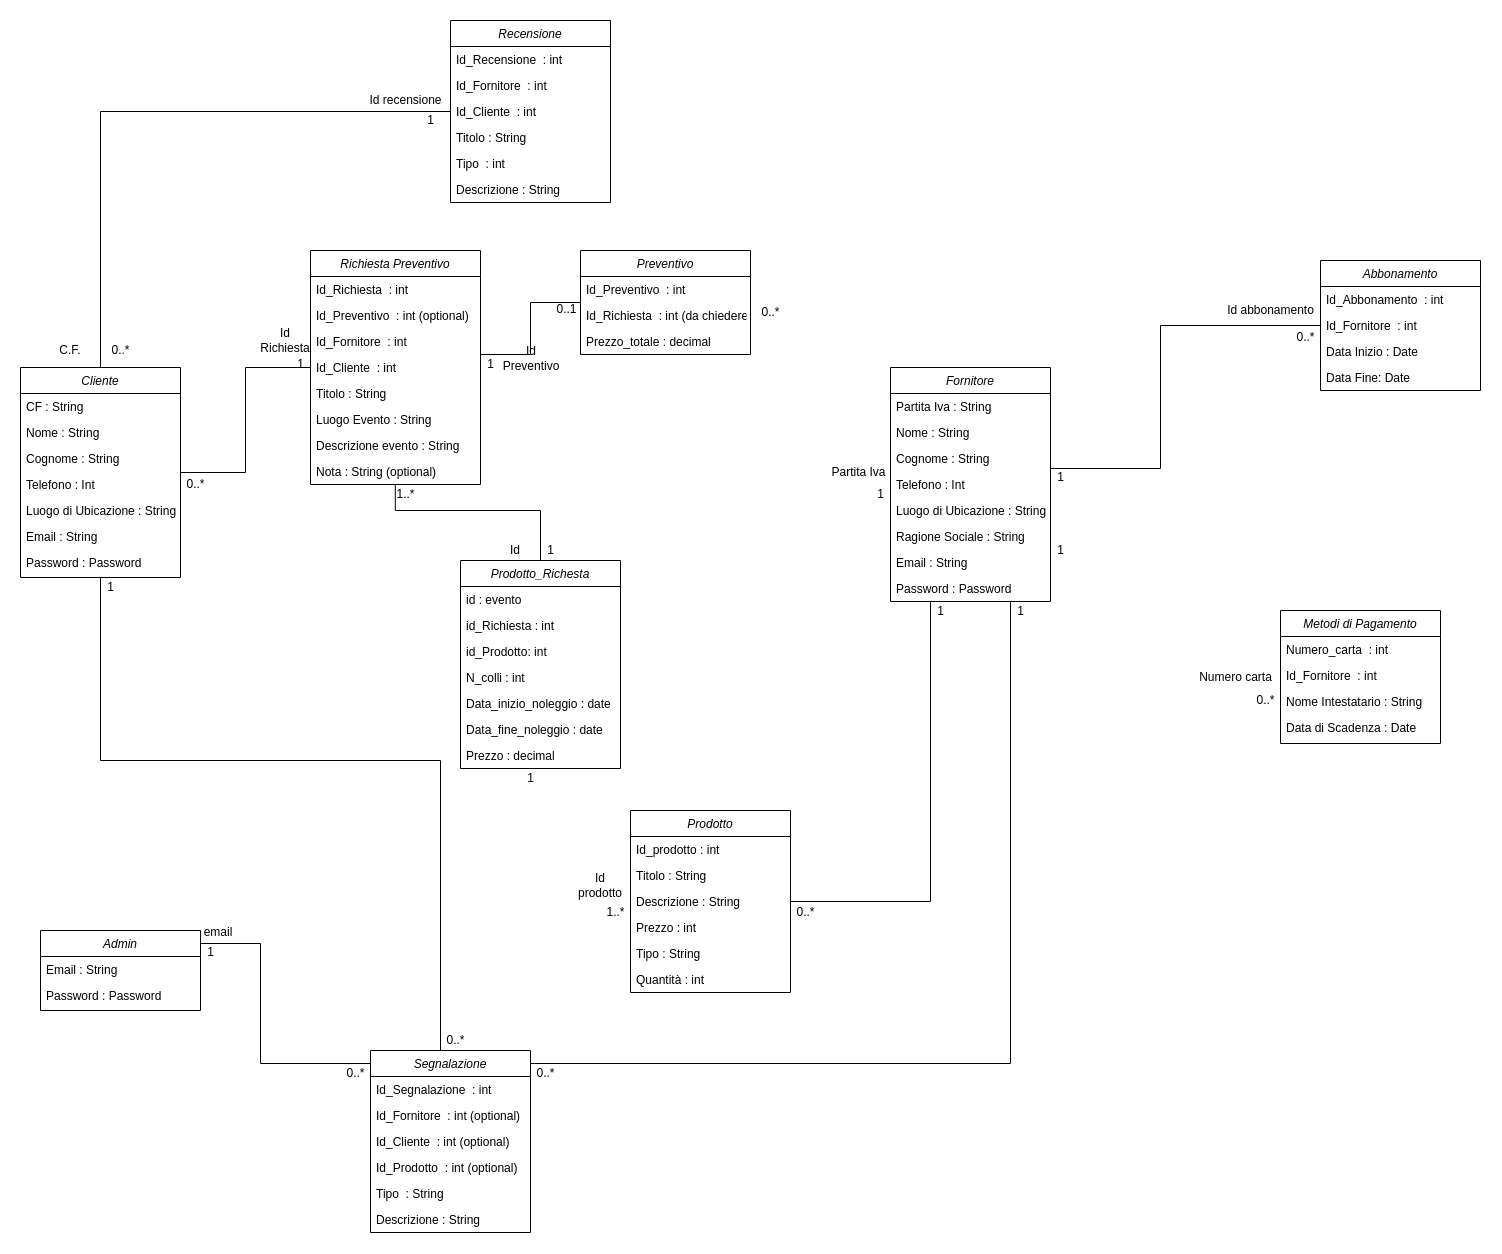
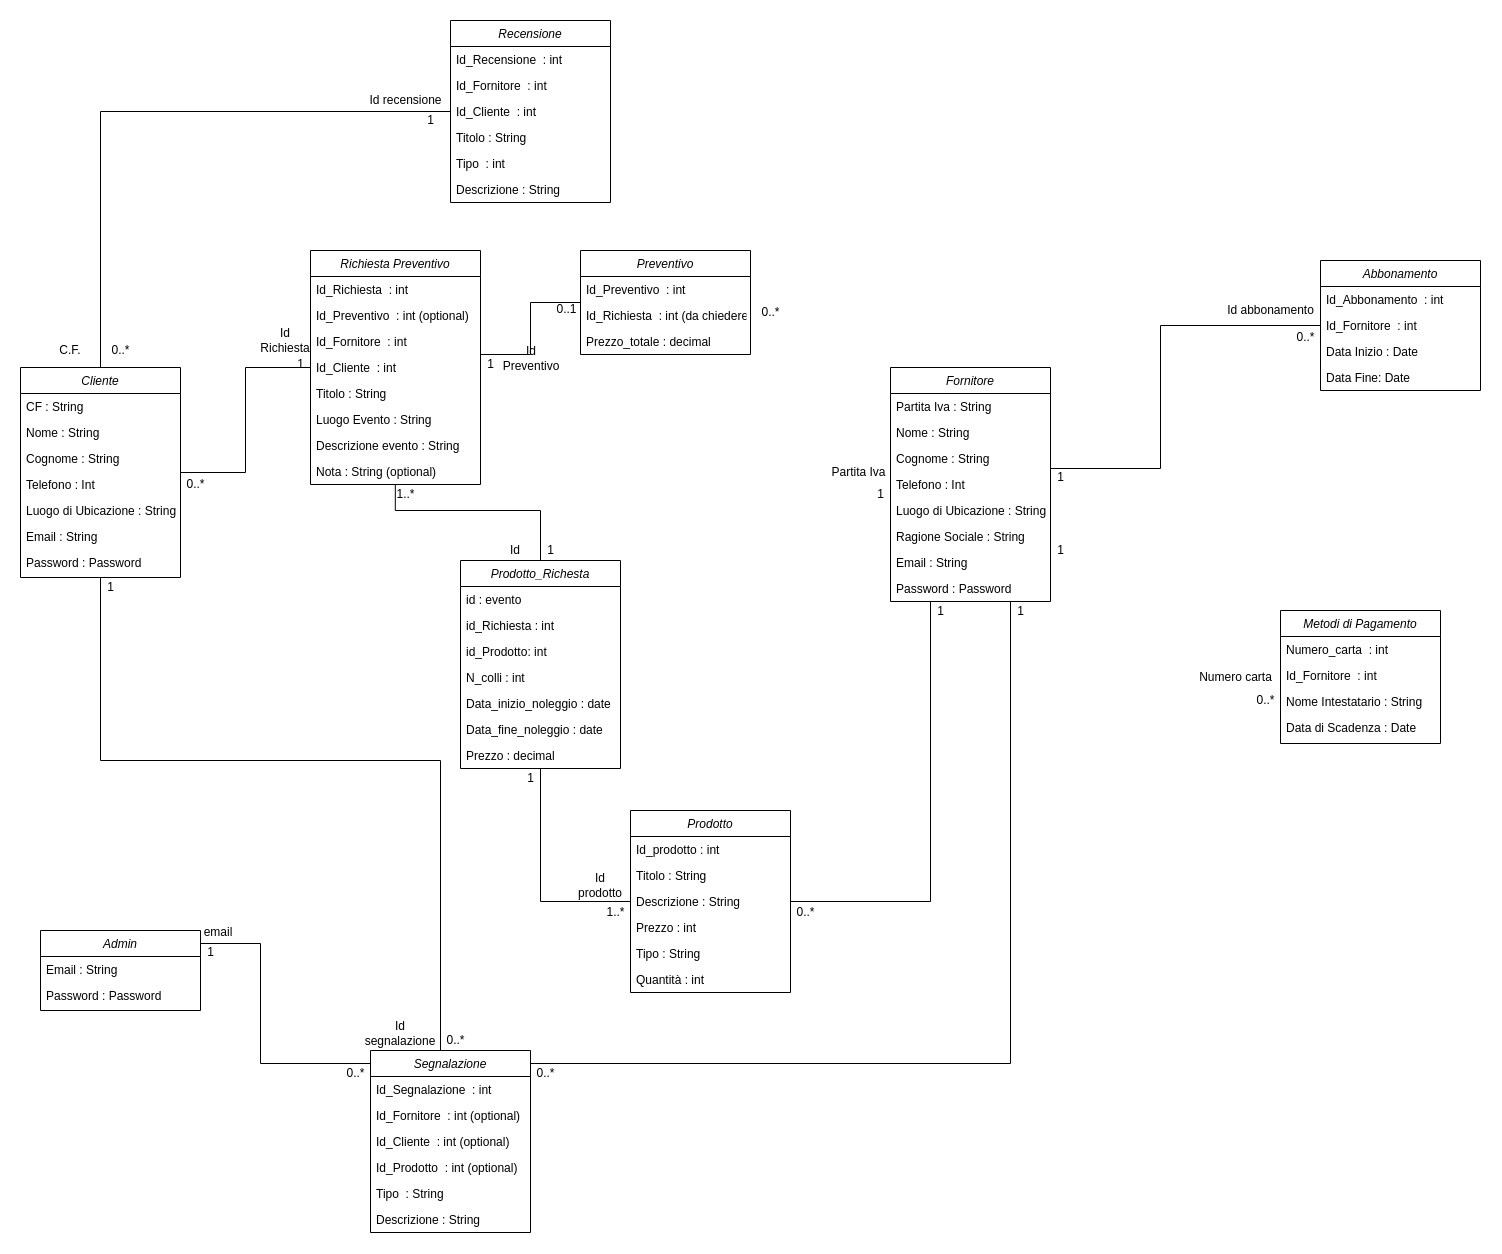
none -> (541, 880)
none -> (401, 1034)
